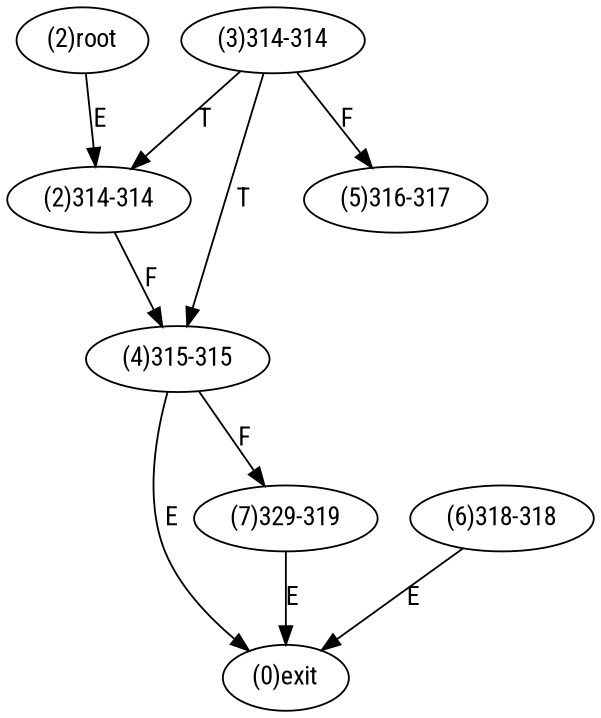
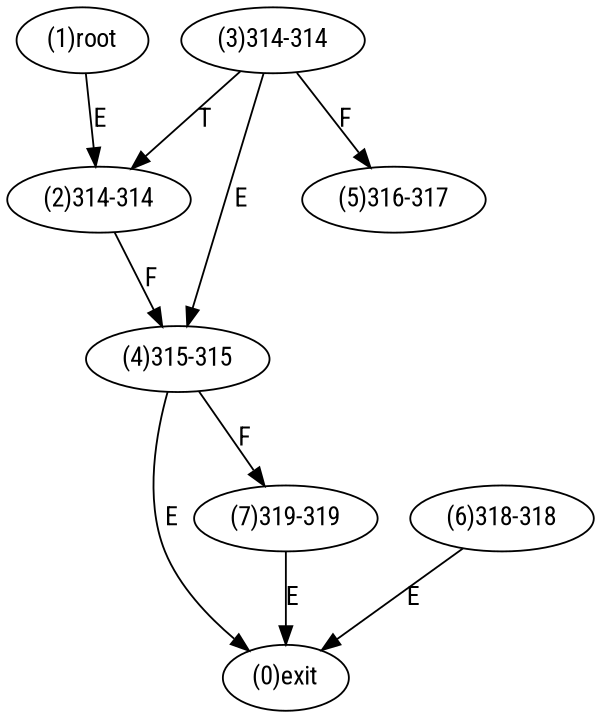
(83, 40) -> (83, 40)
(244, 200) -> (241, 200)
(286, 518) -> (286, 518)
